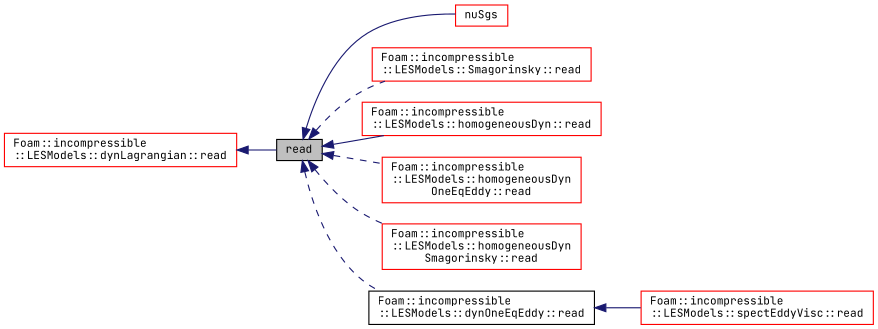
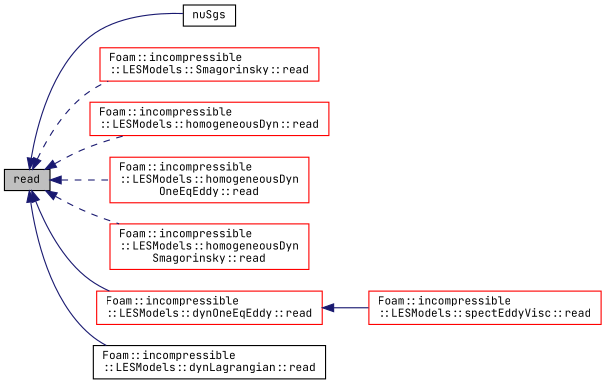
(482, 16) -> (209, 16)
(359, 140) -> (89, 147)
(121, 150) -> (209, 362)
(262, 150) -> (53, 283)
(330, 240) -> (64, 254)
(482, 308) -> (209, 308)
